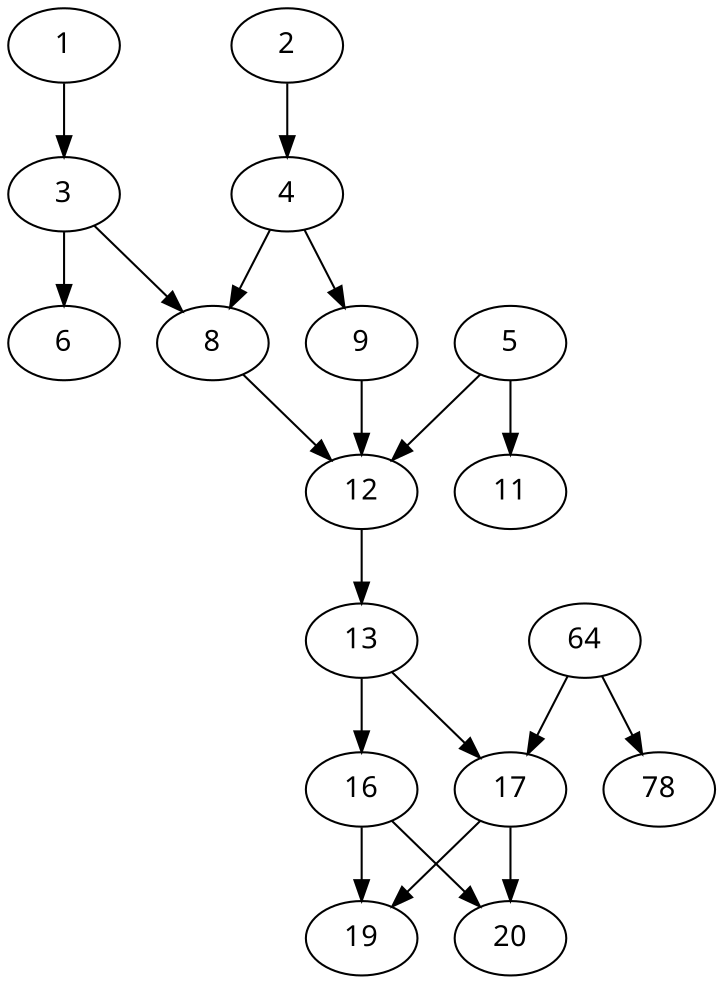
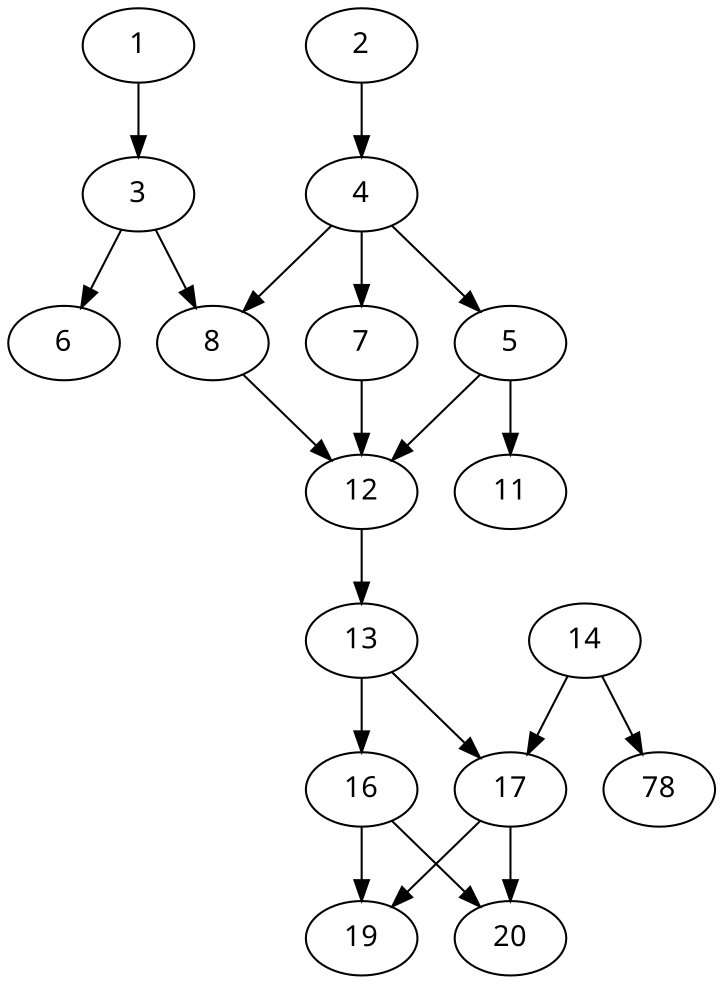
none -> (428, 261)
(362, 343) -> (362, 343)
(585, 641) -> (585, 641)
